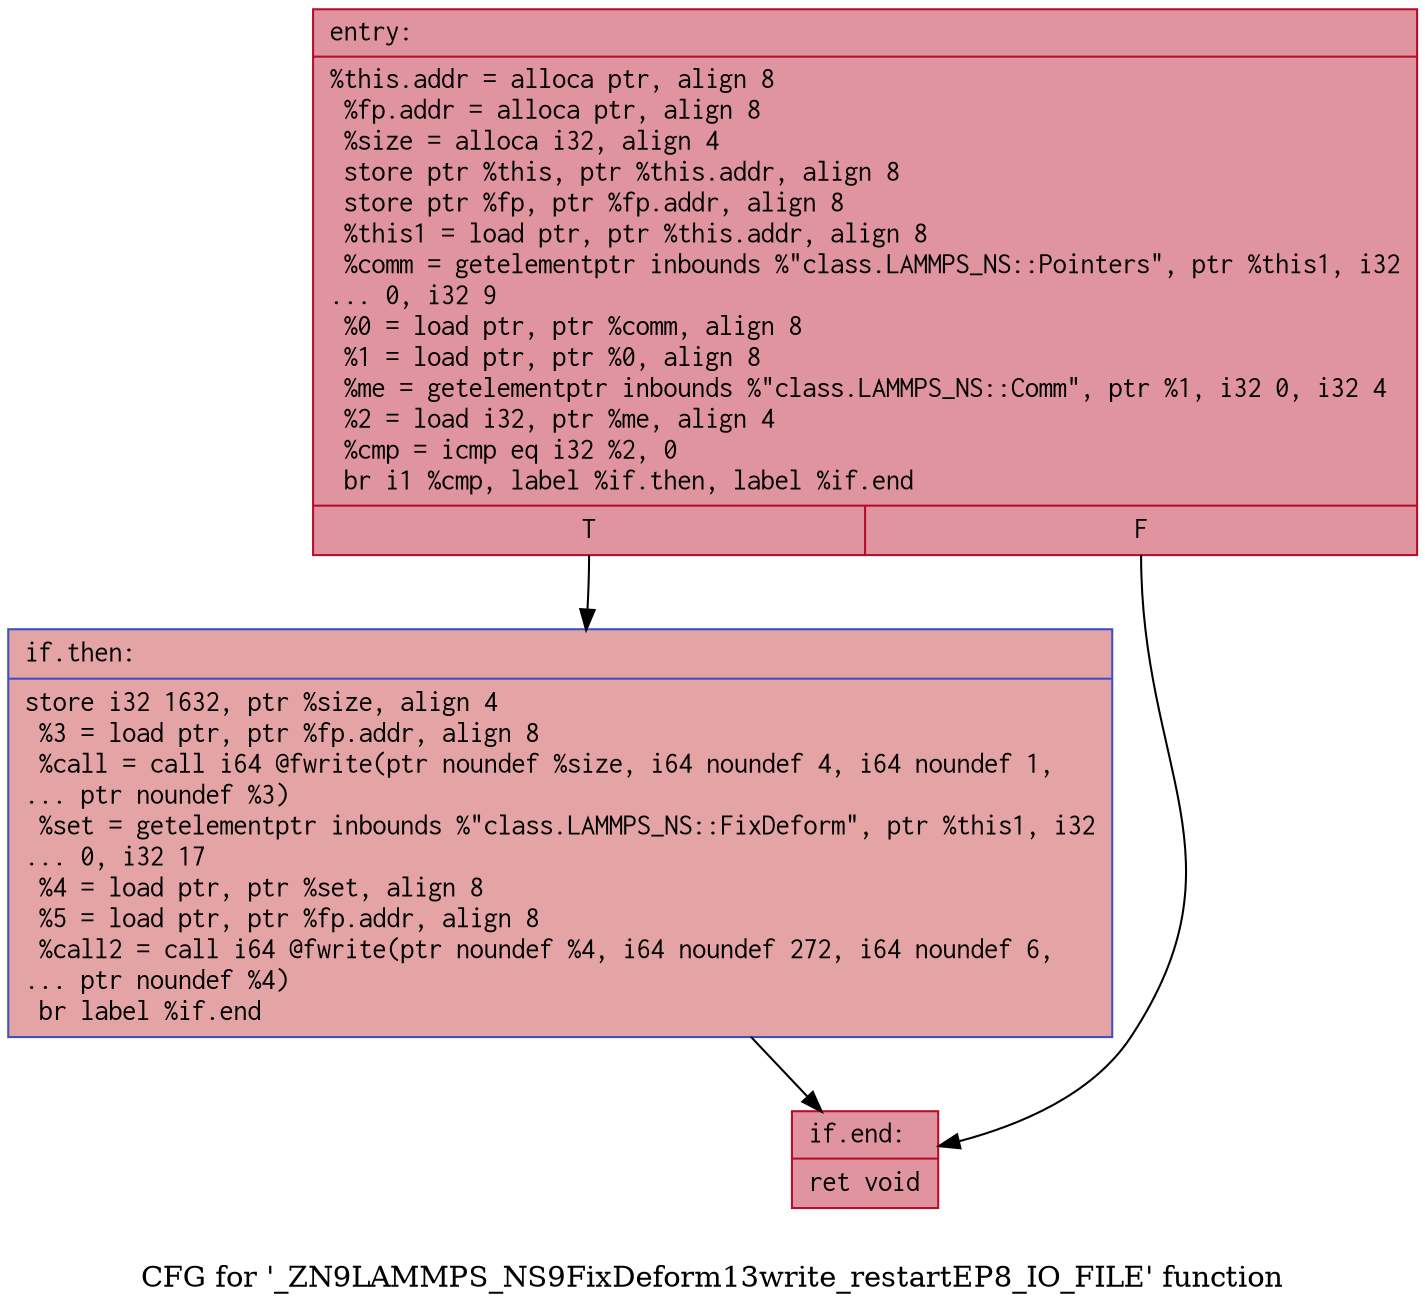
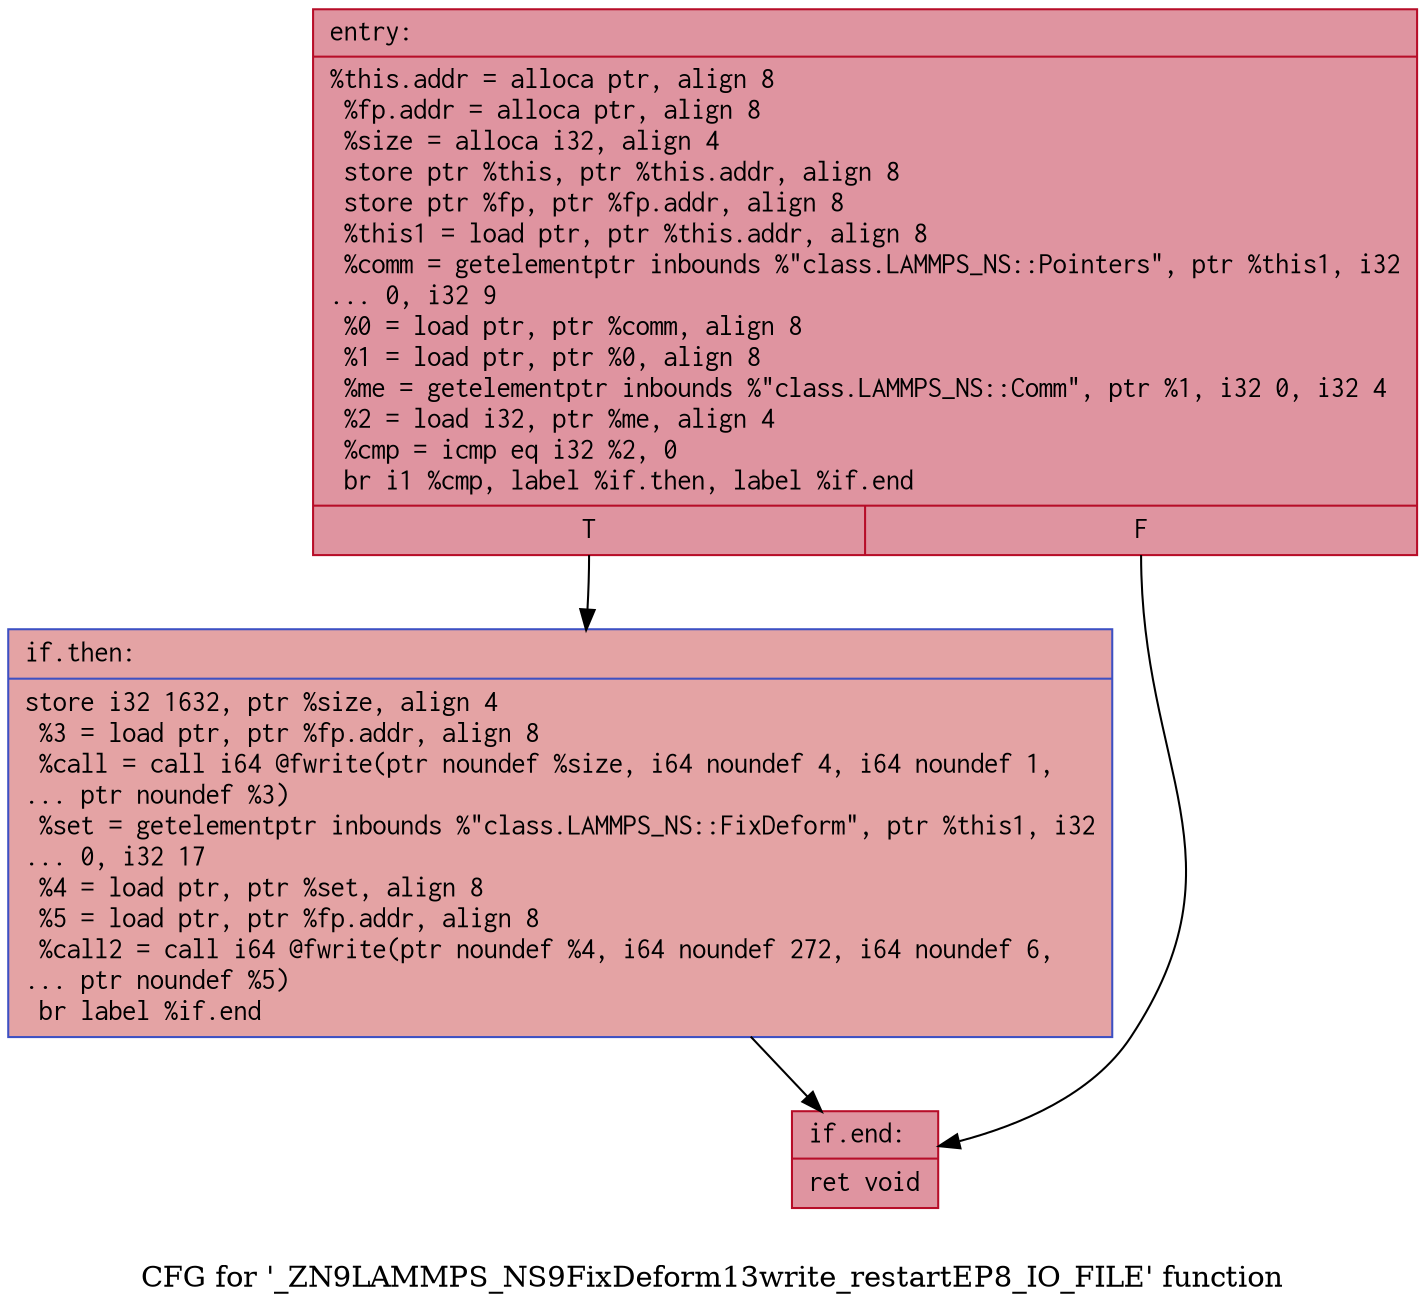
(158, 980) -> (158, 980)
